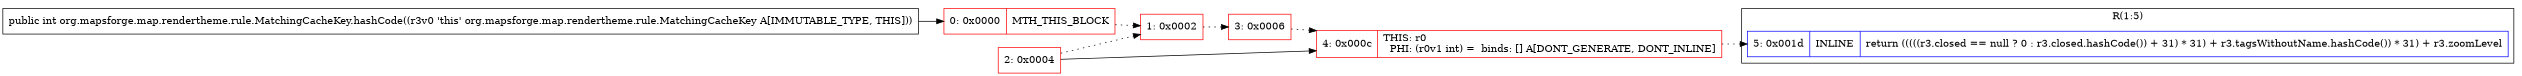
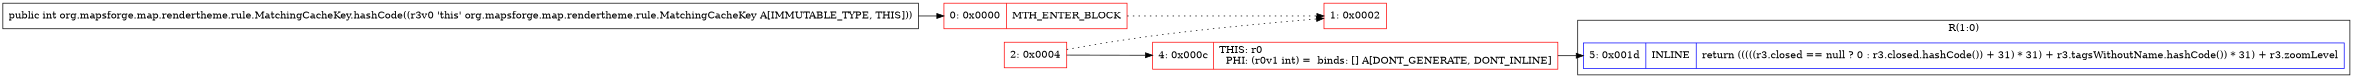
(2128, 17) -> (1964, 28)
(1061, 21) -> (1067, 16)
(1260, 27) -> none
(1731, 44) -> (1567, 56)
